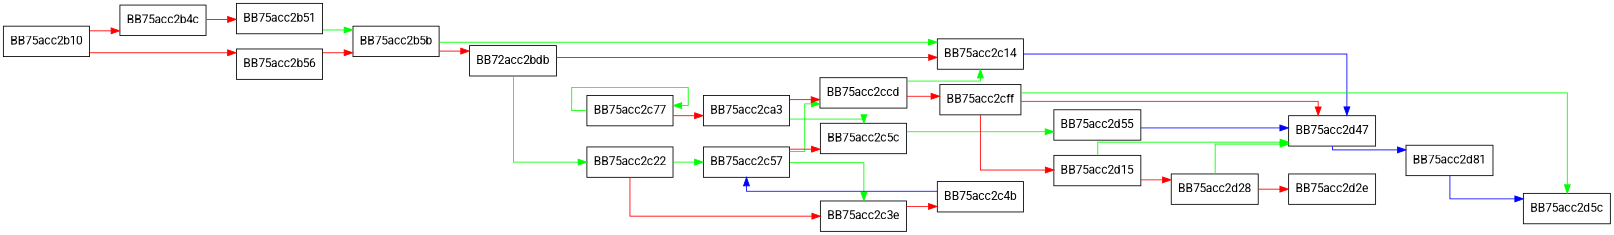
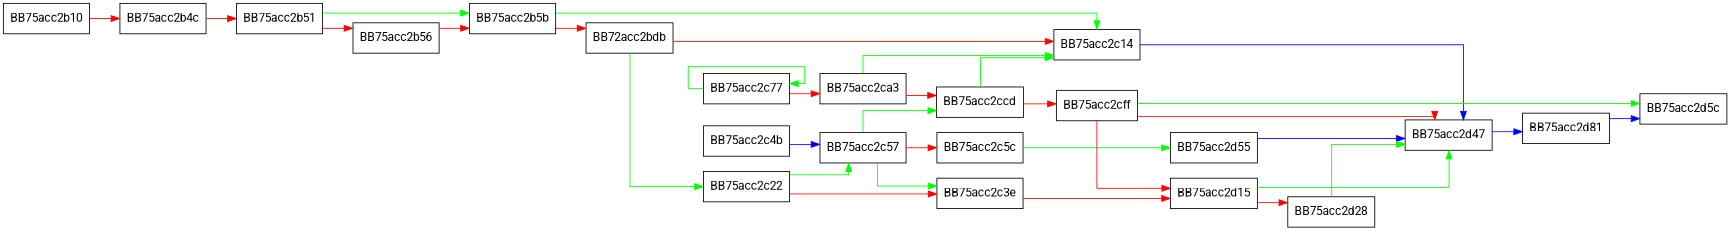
(159, 53) -> (334, 28)
(827, 119) -> (945, 55)
(1332, 189) -> none
(918, 206) -> (1092, 198)
